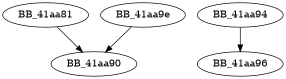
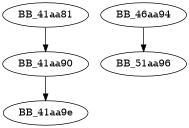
(240, 15) -> (144, 15)
(121, 37) -> (46, 85)
(240, 64) -> (144, 64)
